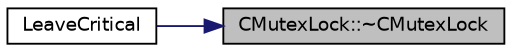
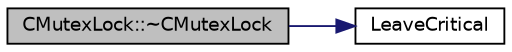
(181, 26) -> (313, 26)
